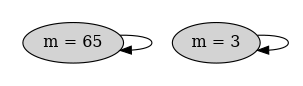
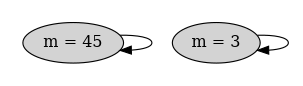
(73, 43) -> (73, 43)
